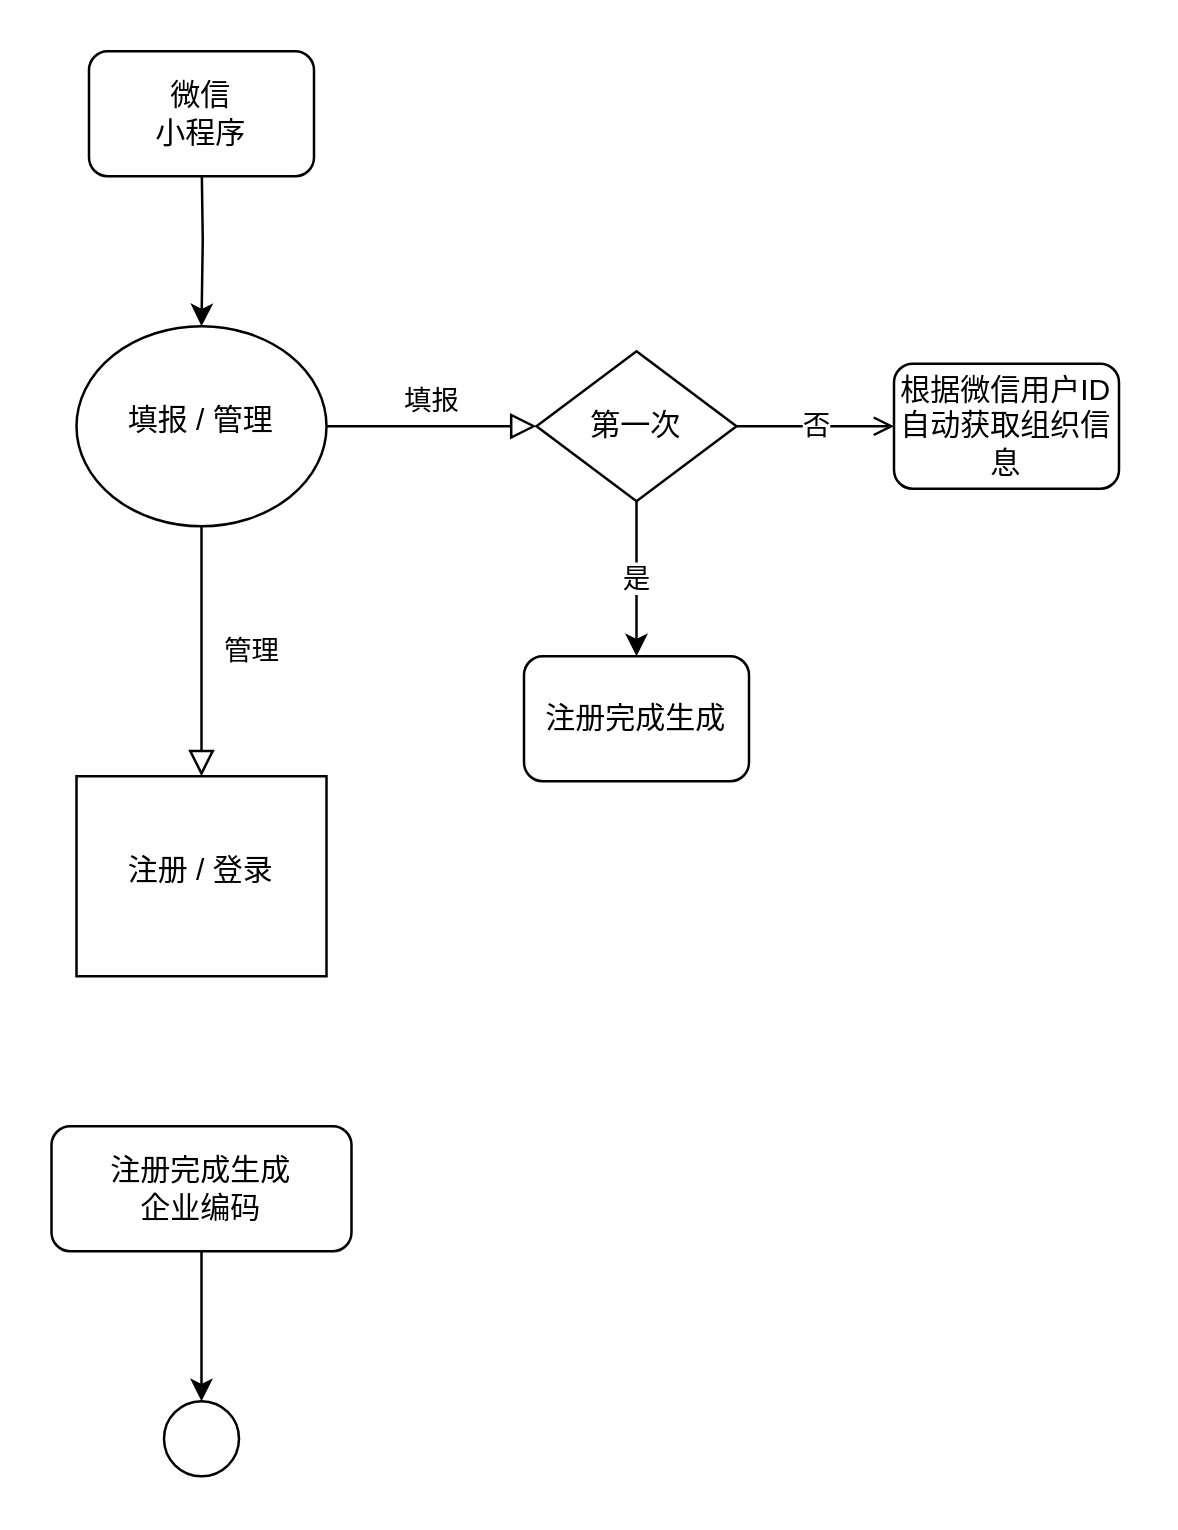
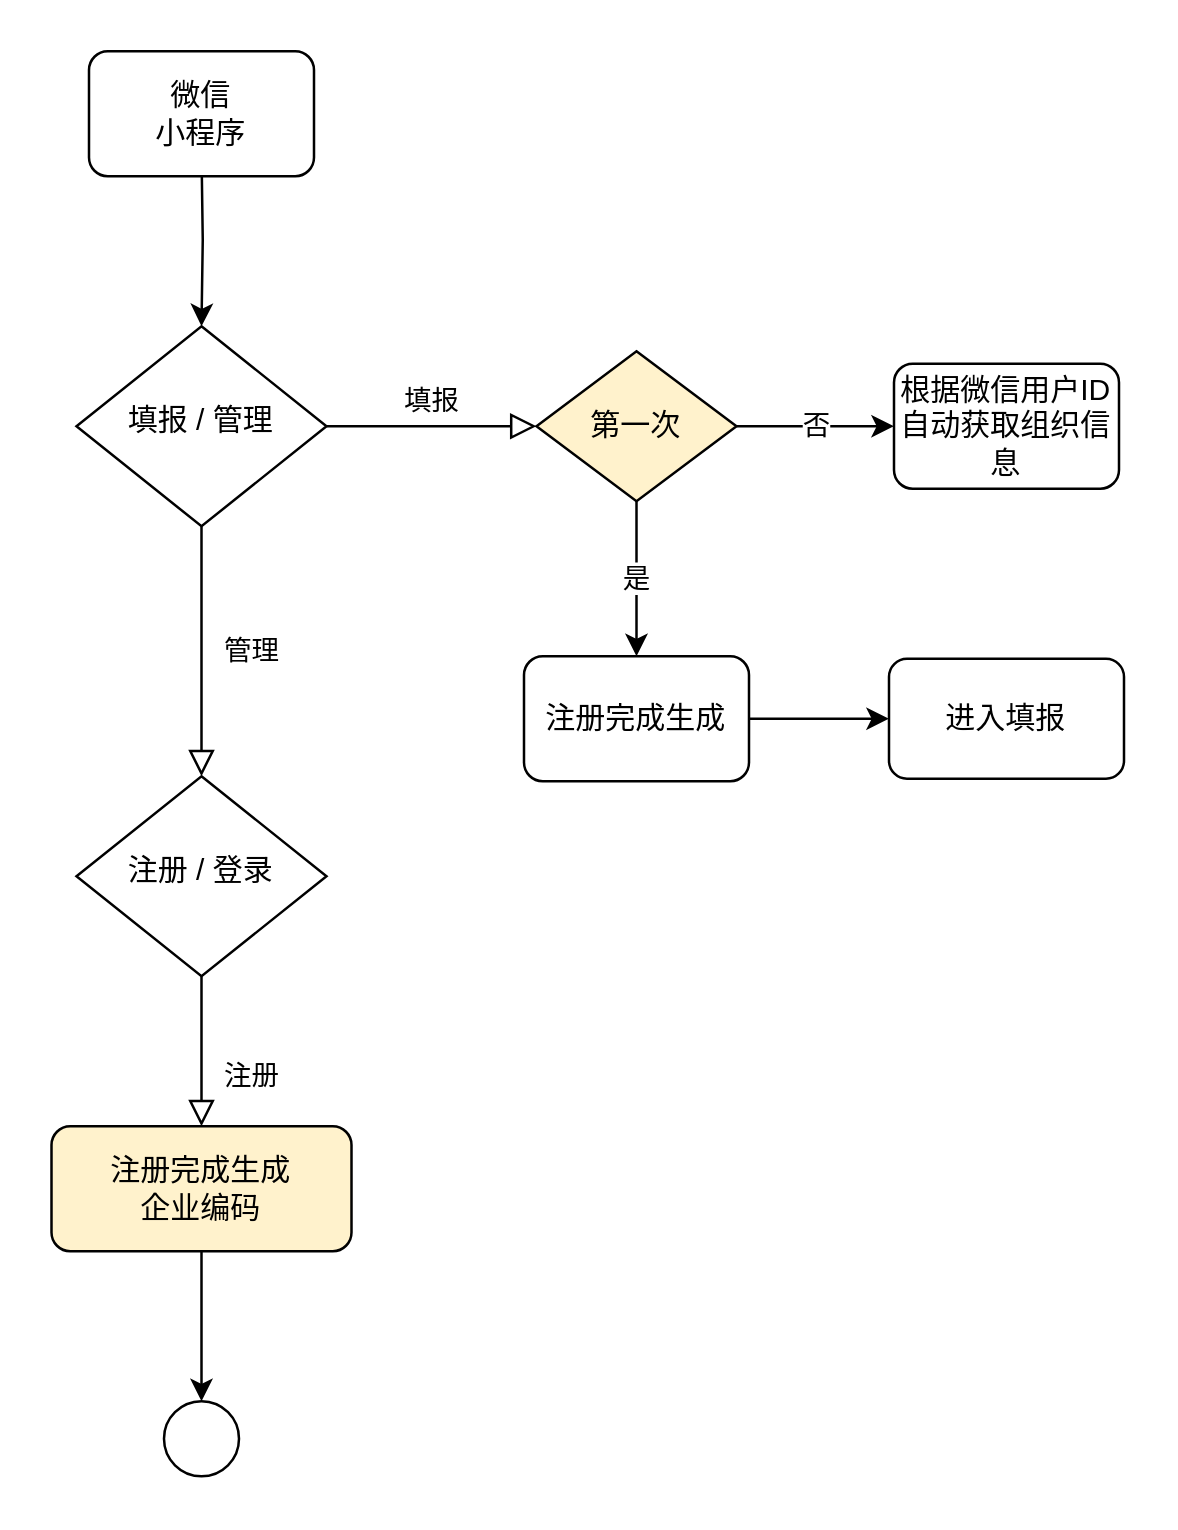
(201, 426) -> (201, 426)
(636, 426) -> (636, 426)
(880, 426) -> (876, 426)
none -> (811, 719)
none -> (1006, 719)
(201, 876) -> (201, 876)
none -> (201, 1039)
(201, 1189) -> (201, 1189)
